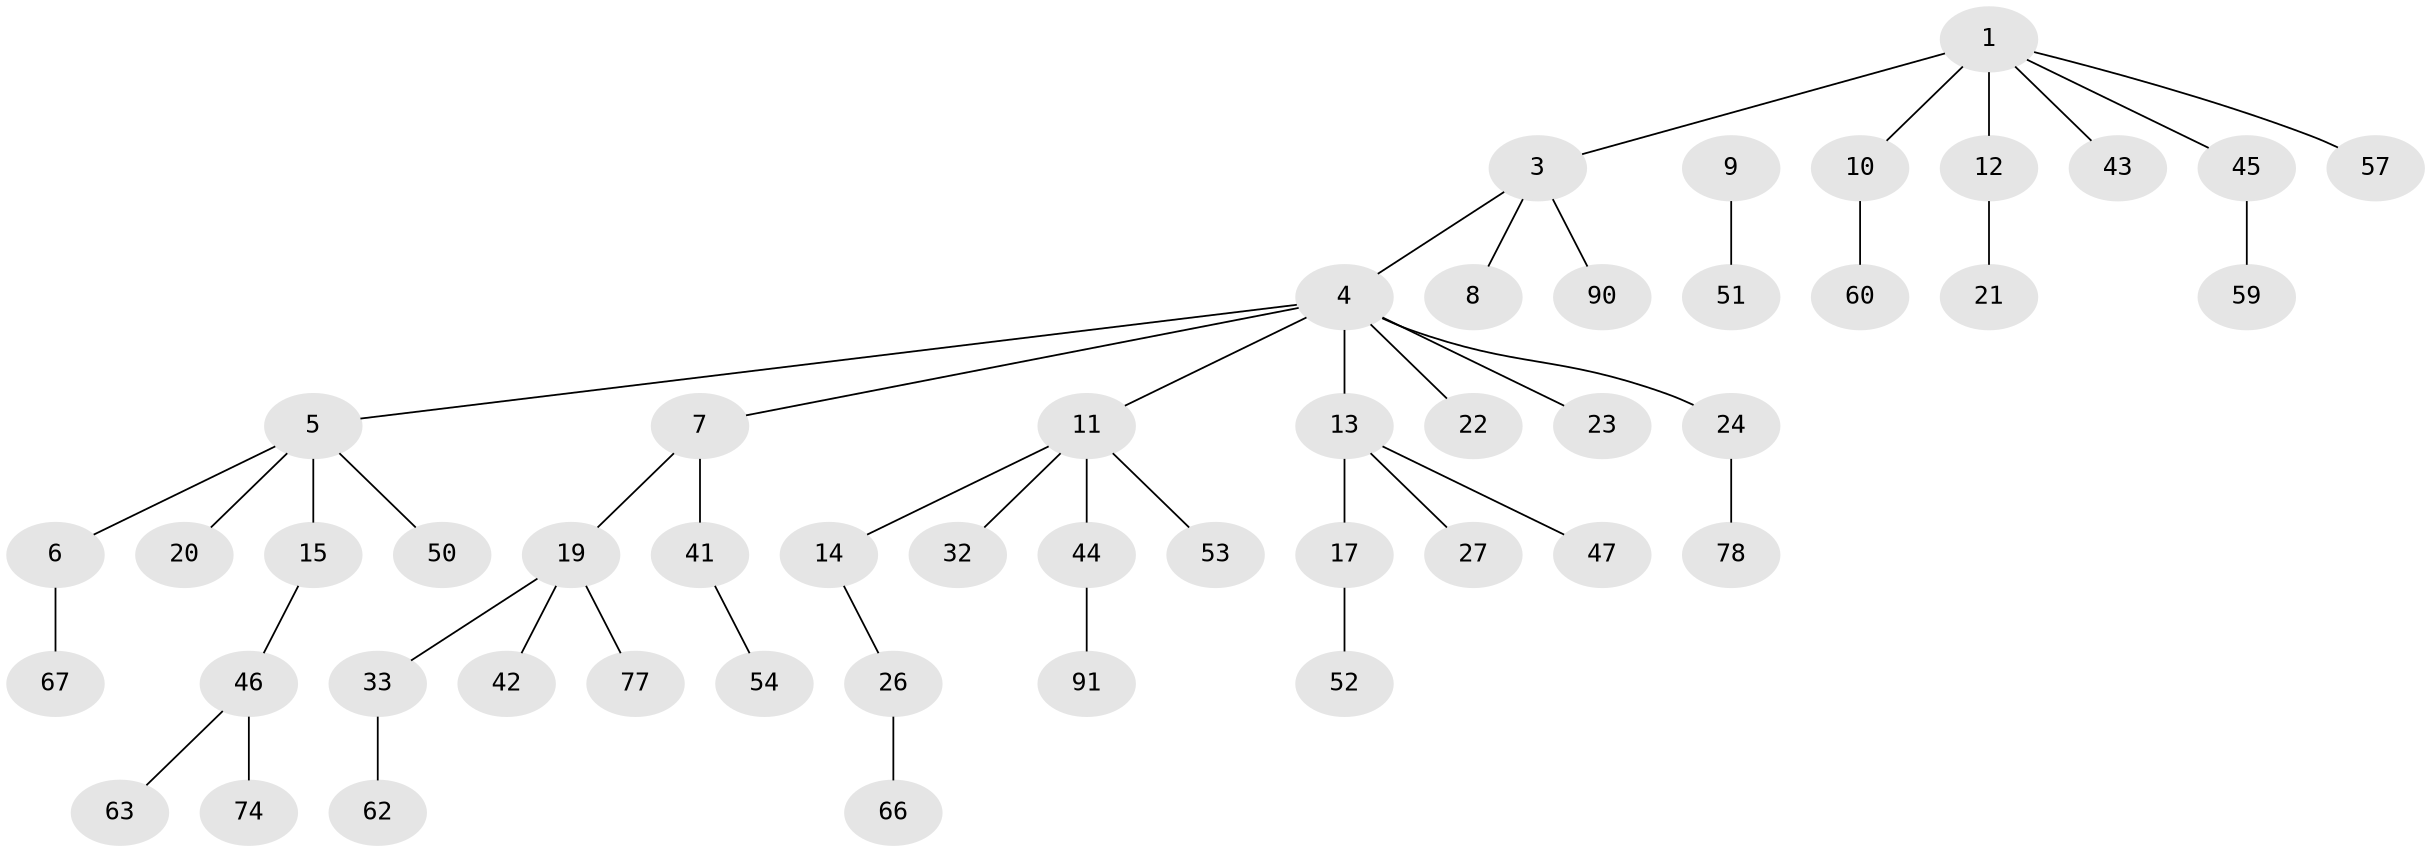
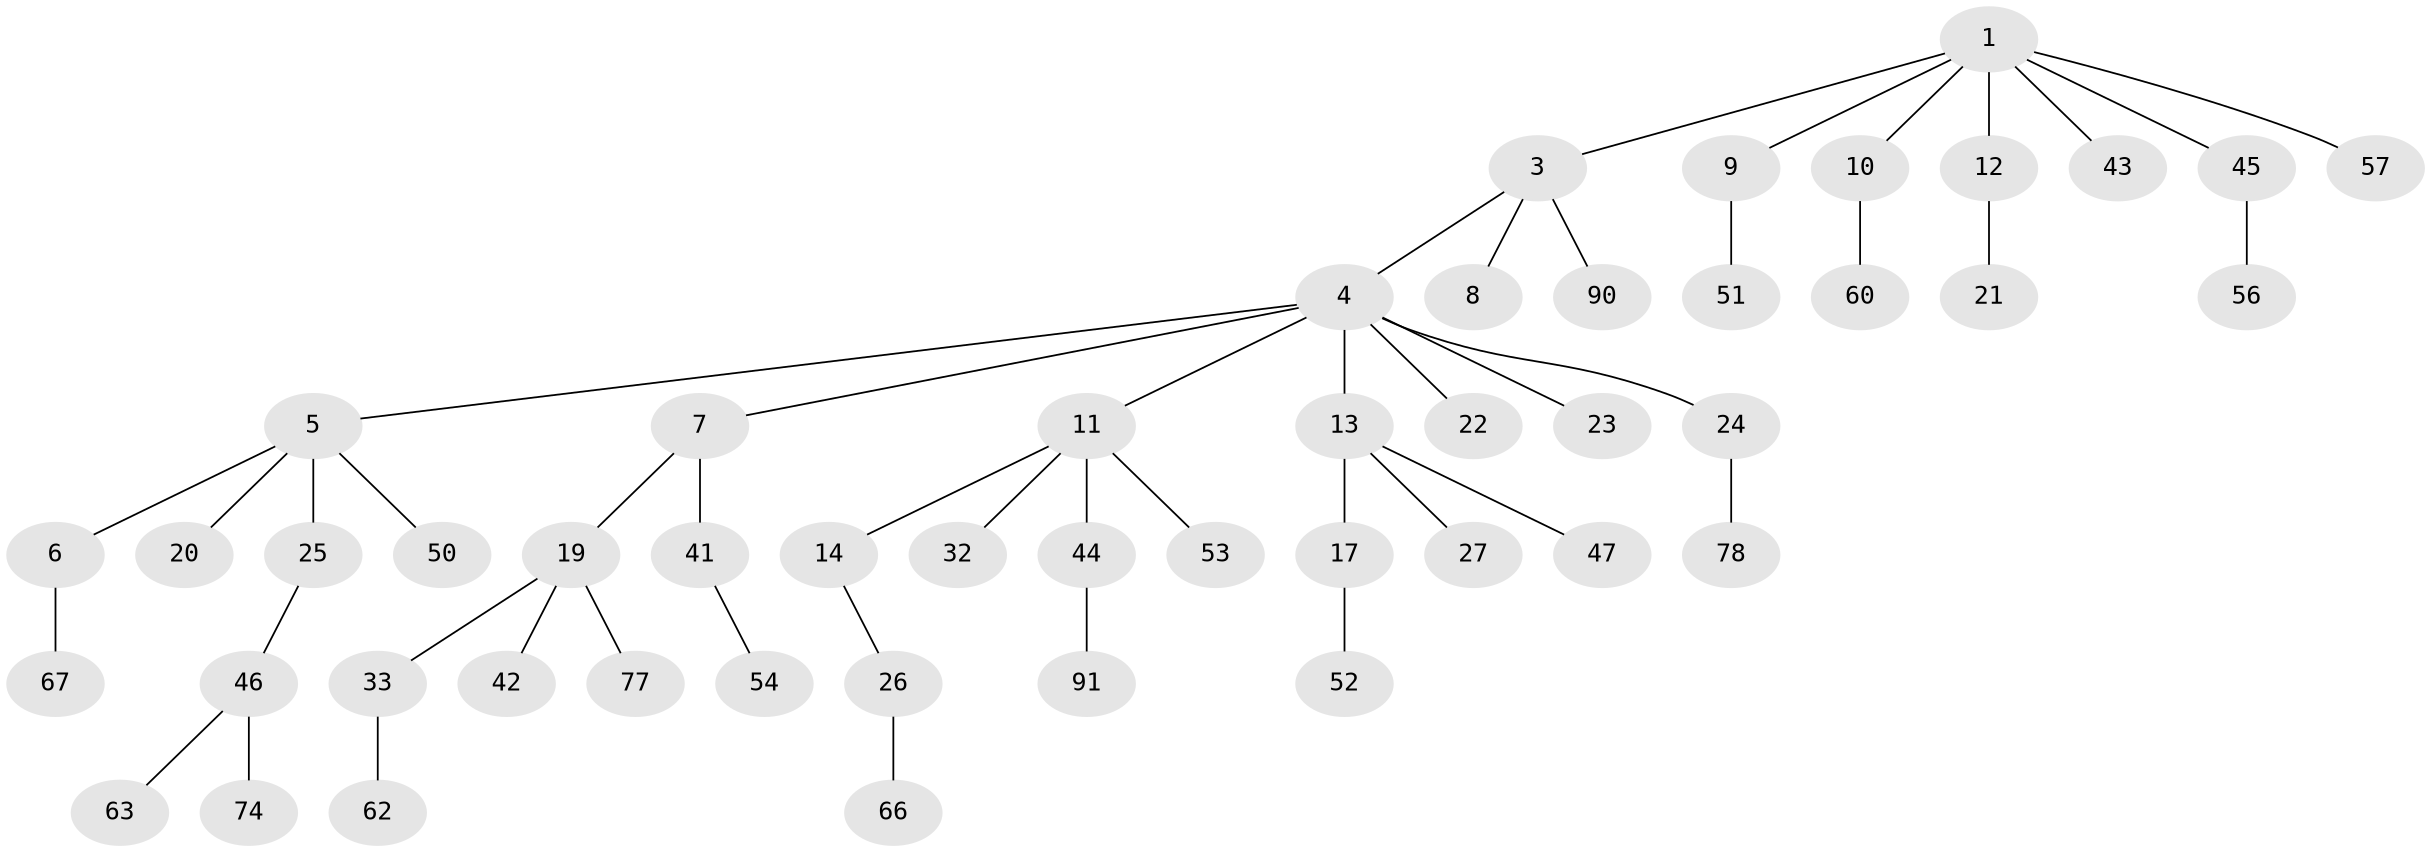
none -> (1860, 104)
(2247, 297) -> (2247, 297)
(313, 555) -> (313, 555)
